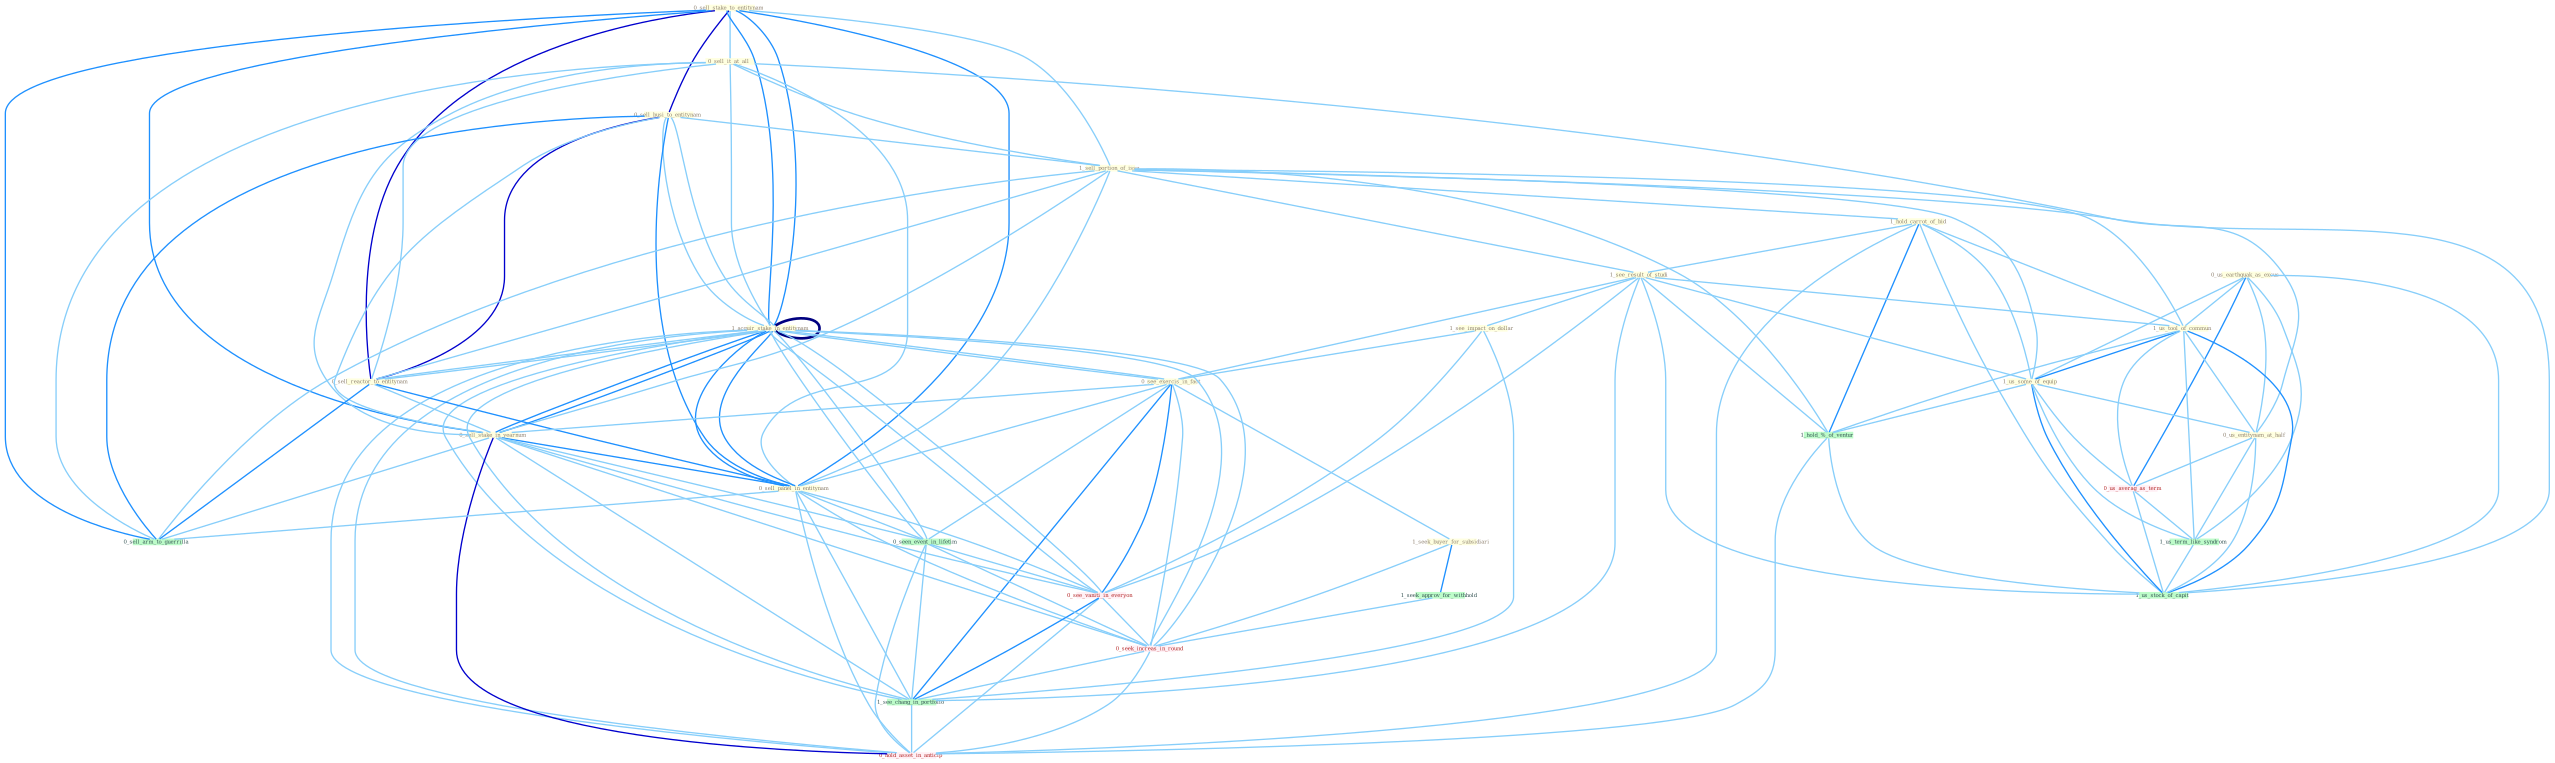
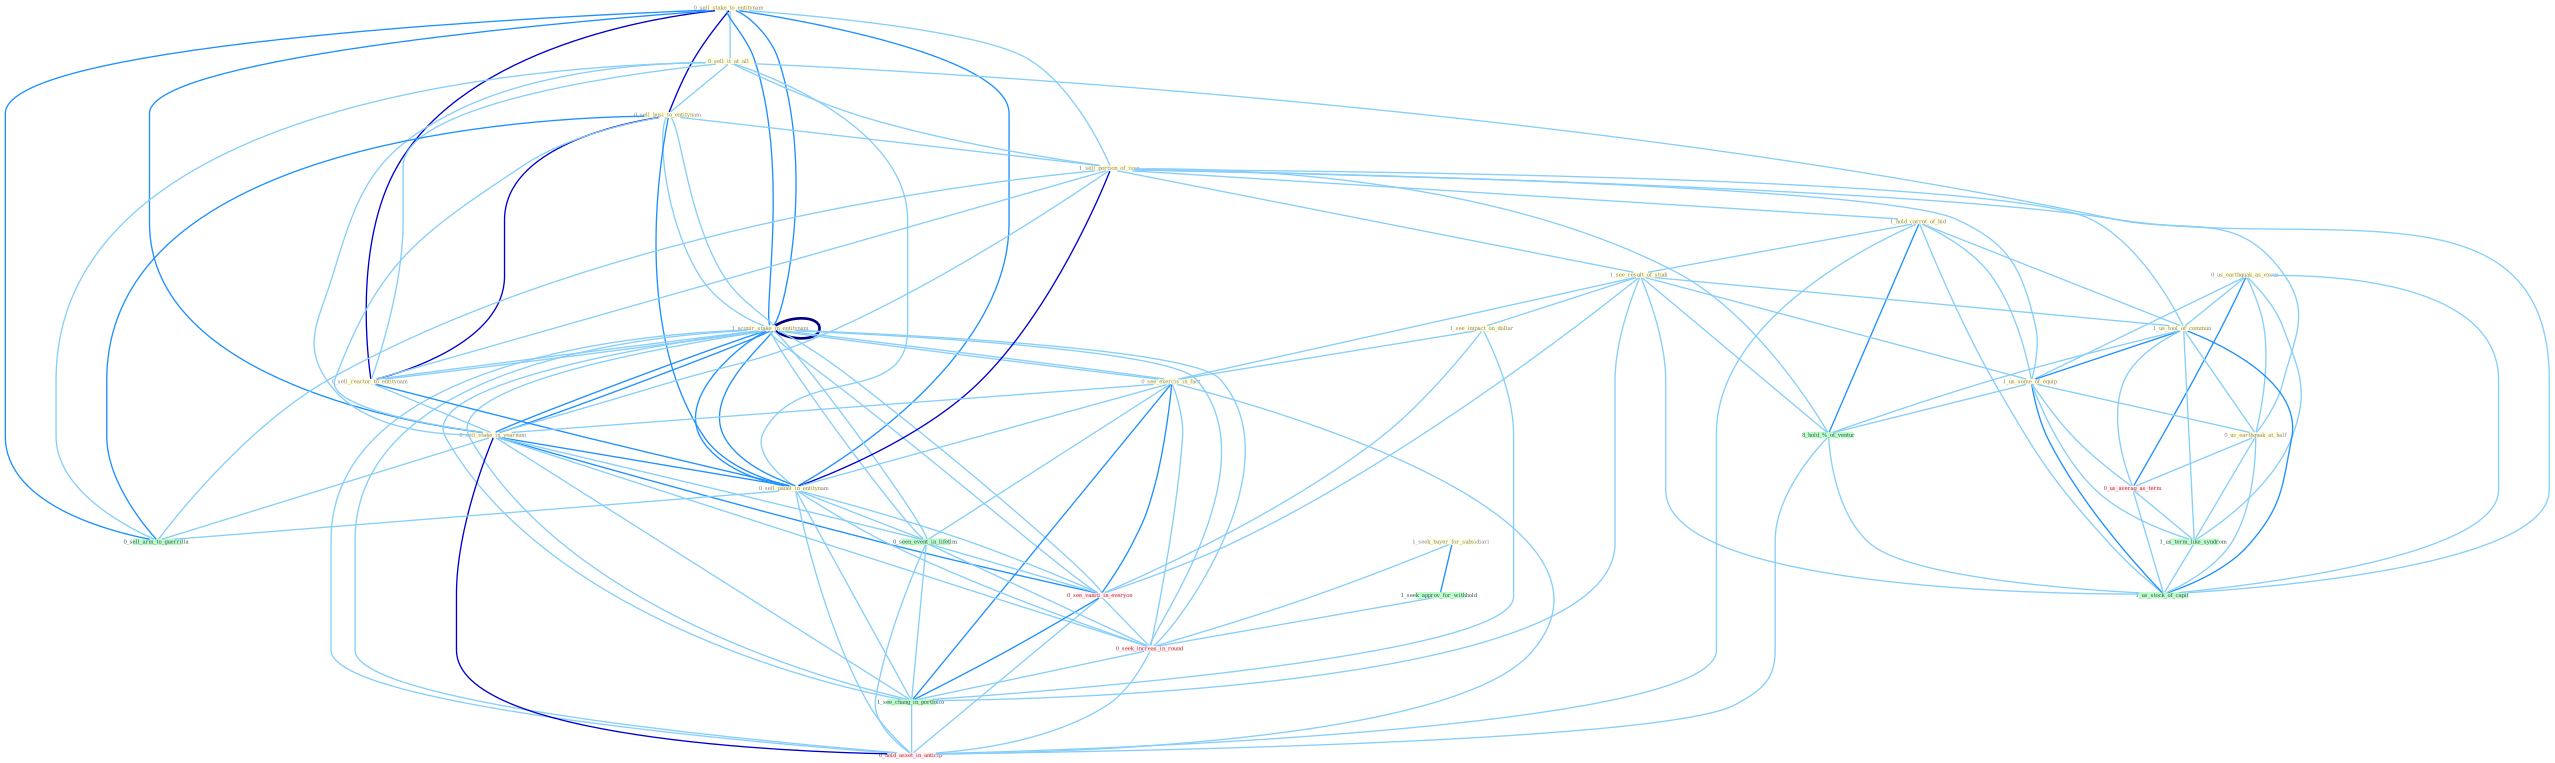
(731, 199) -> (699, 88)
(993, 367) -> (993, 367)
(1829, 435) -> (1829, 435)
(2256, 435) -> (2256, 435)
(264, 462) -> none
(1312, 462) -> (1489, 682)
(781, 516) -> (781, 516)
